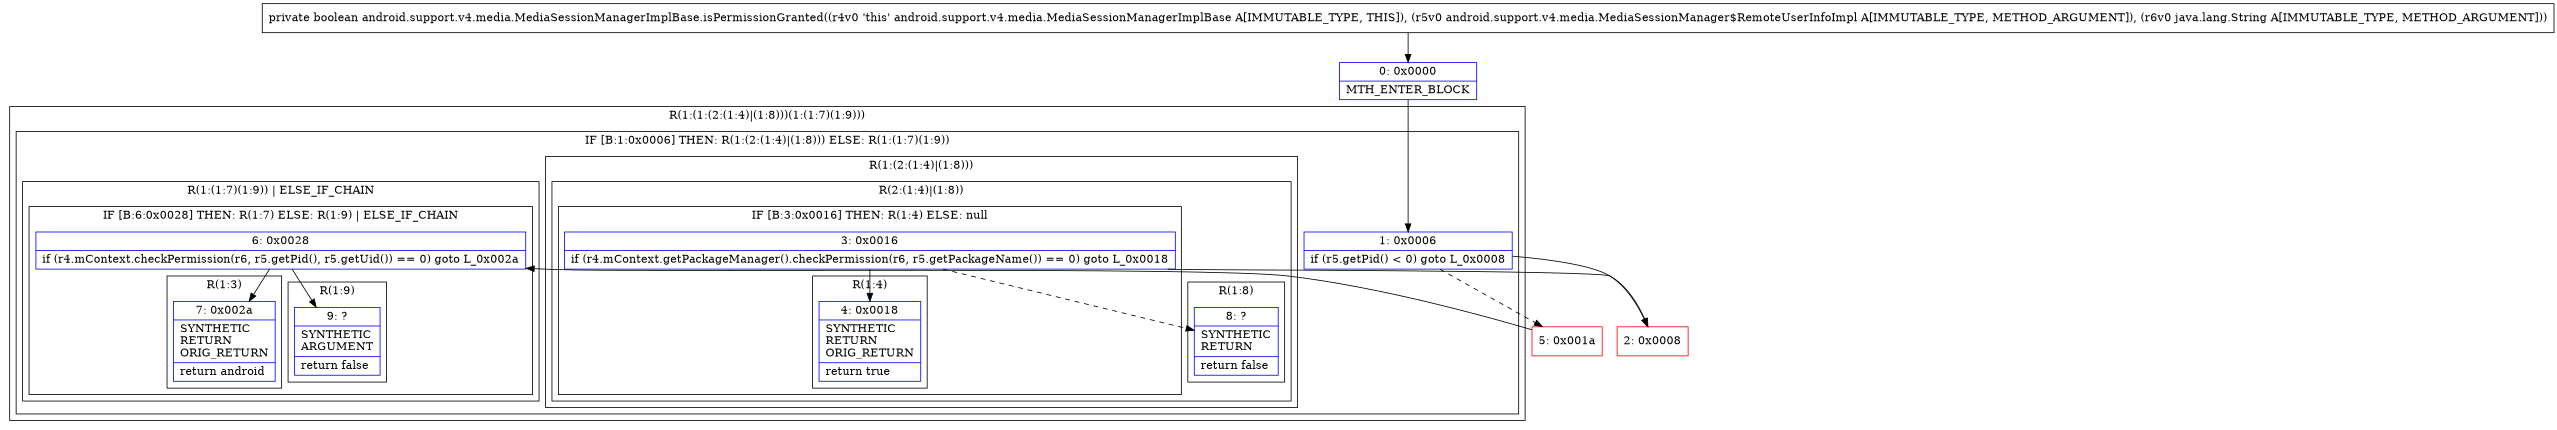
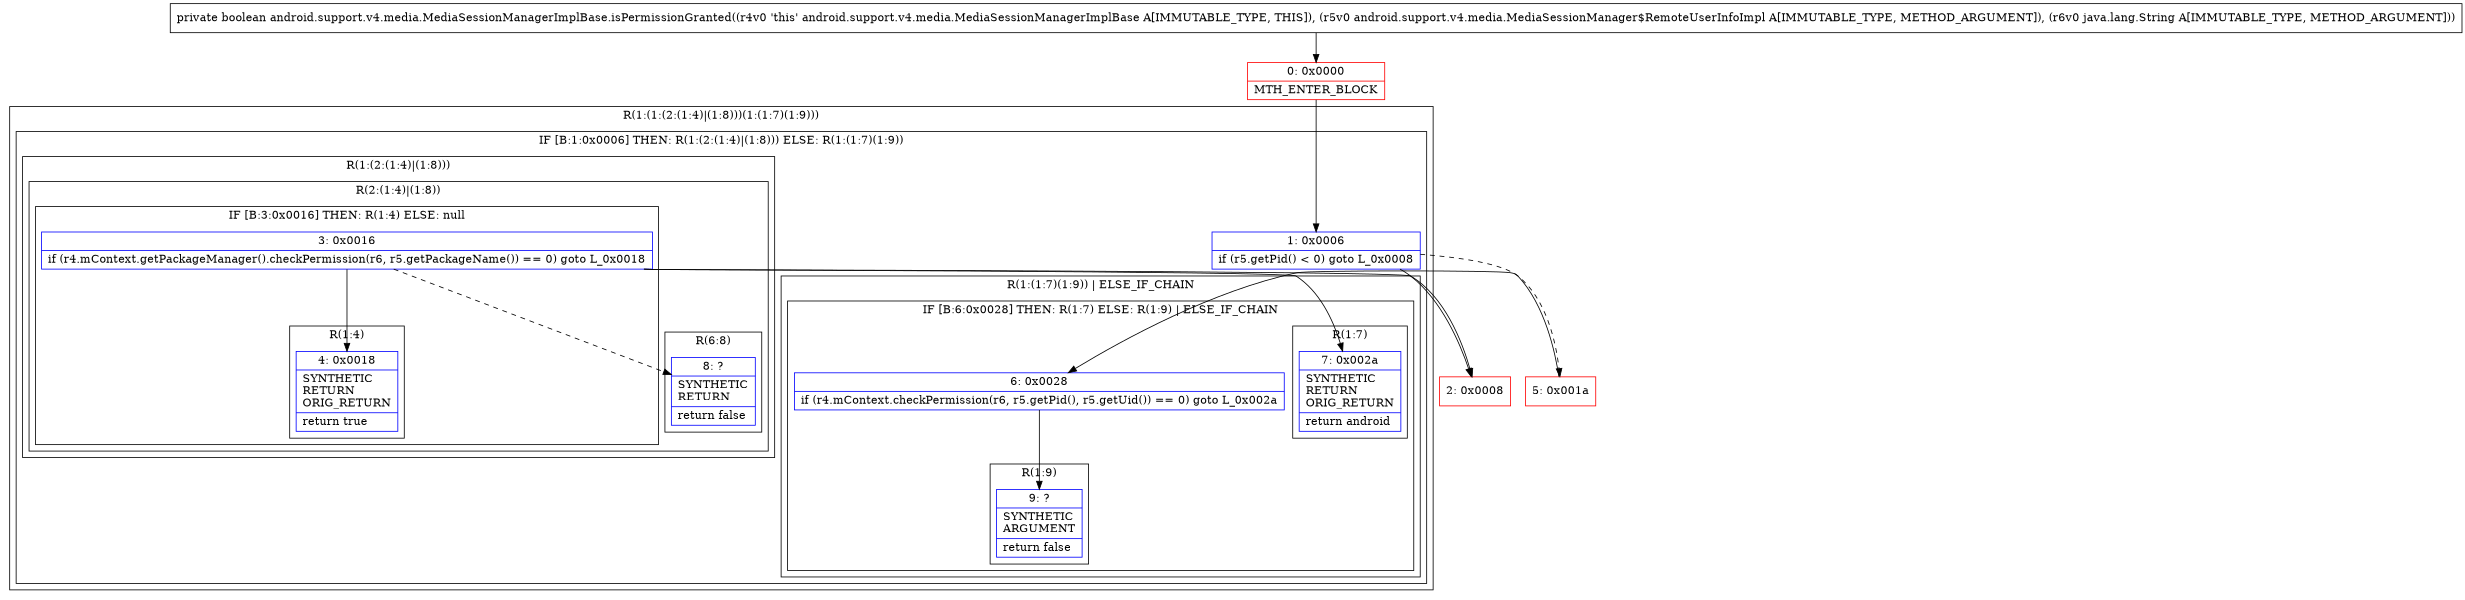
(1408, 81) -> (1316, 81)
(262, 282) -> (1011, 271)
(224, 285) -> (1350, 335)
(1236, 291) -> (713, 341)
